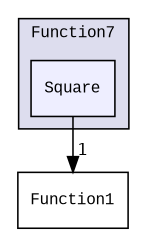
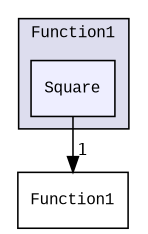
(74, 33) -> (74, 33)
